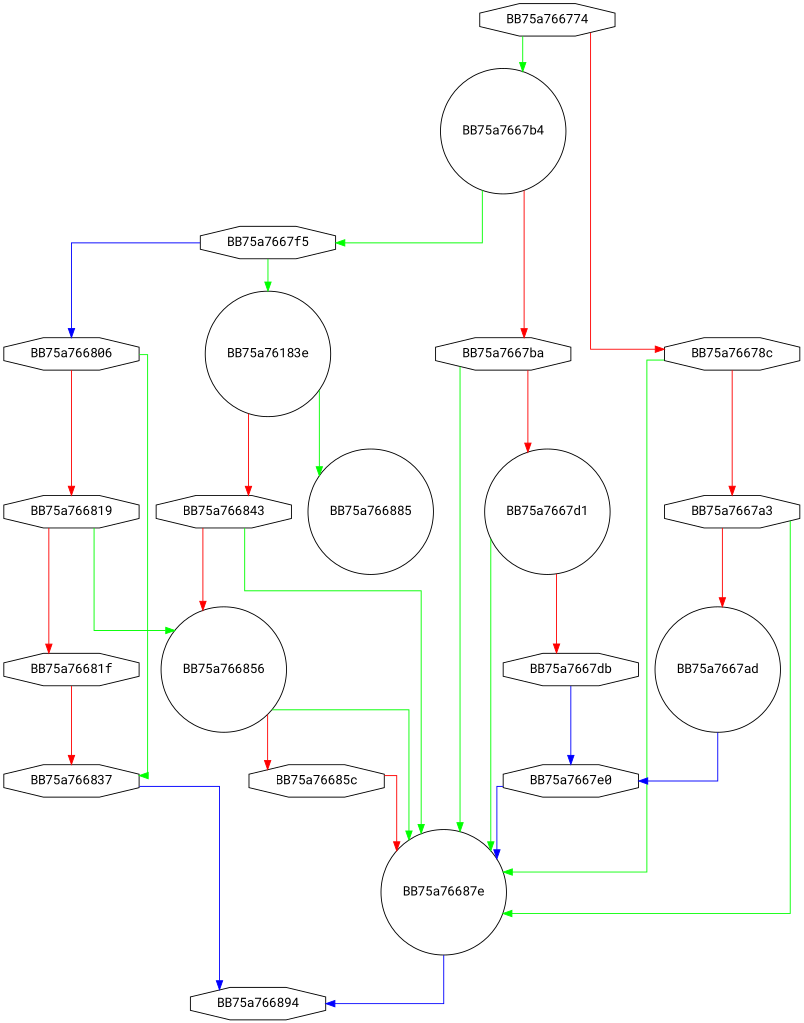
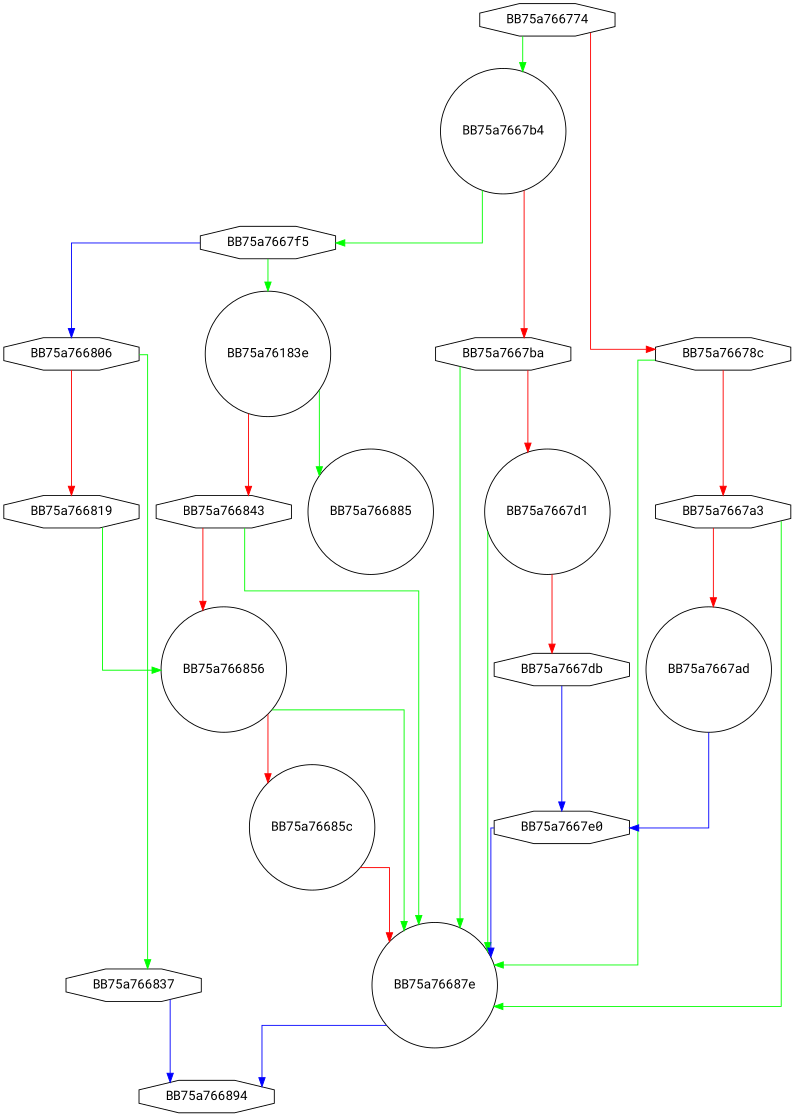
(71, 670) -> none
(317, 781) -> (312, 827)
